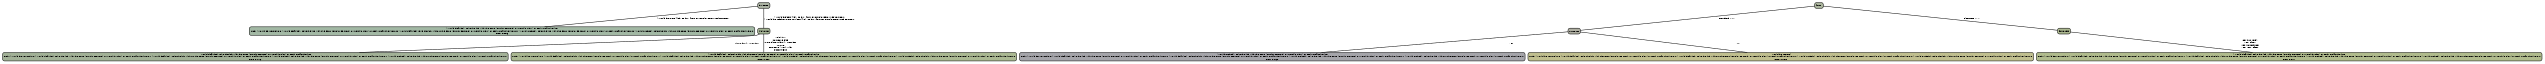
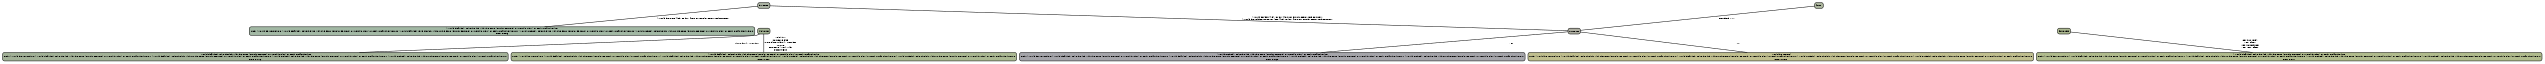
(764, 18) -> (1169, 18)
(1940, 18) -> none
